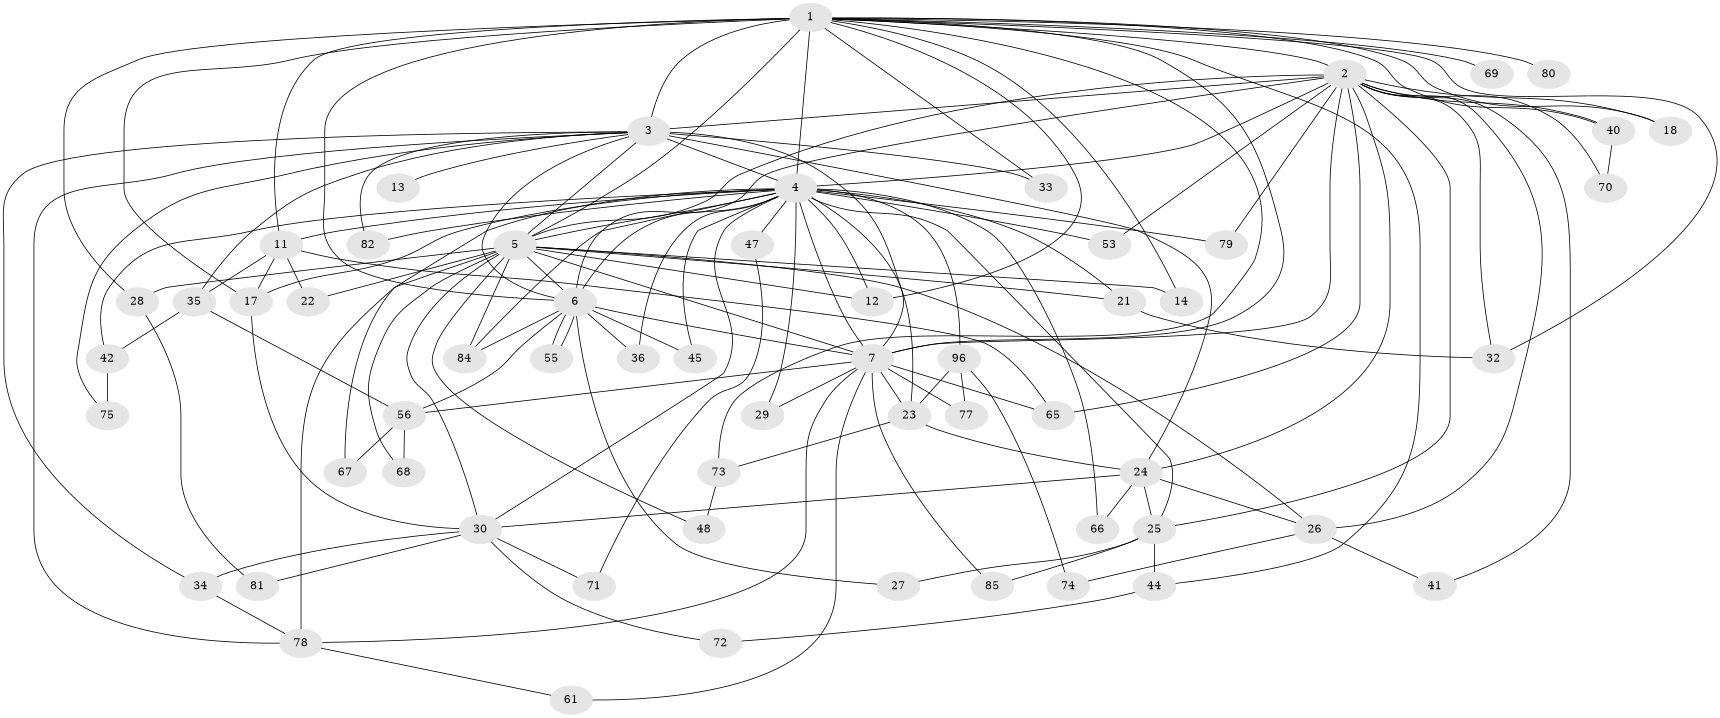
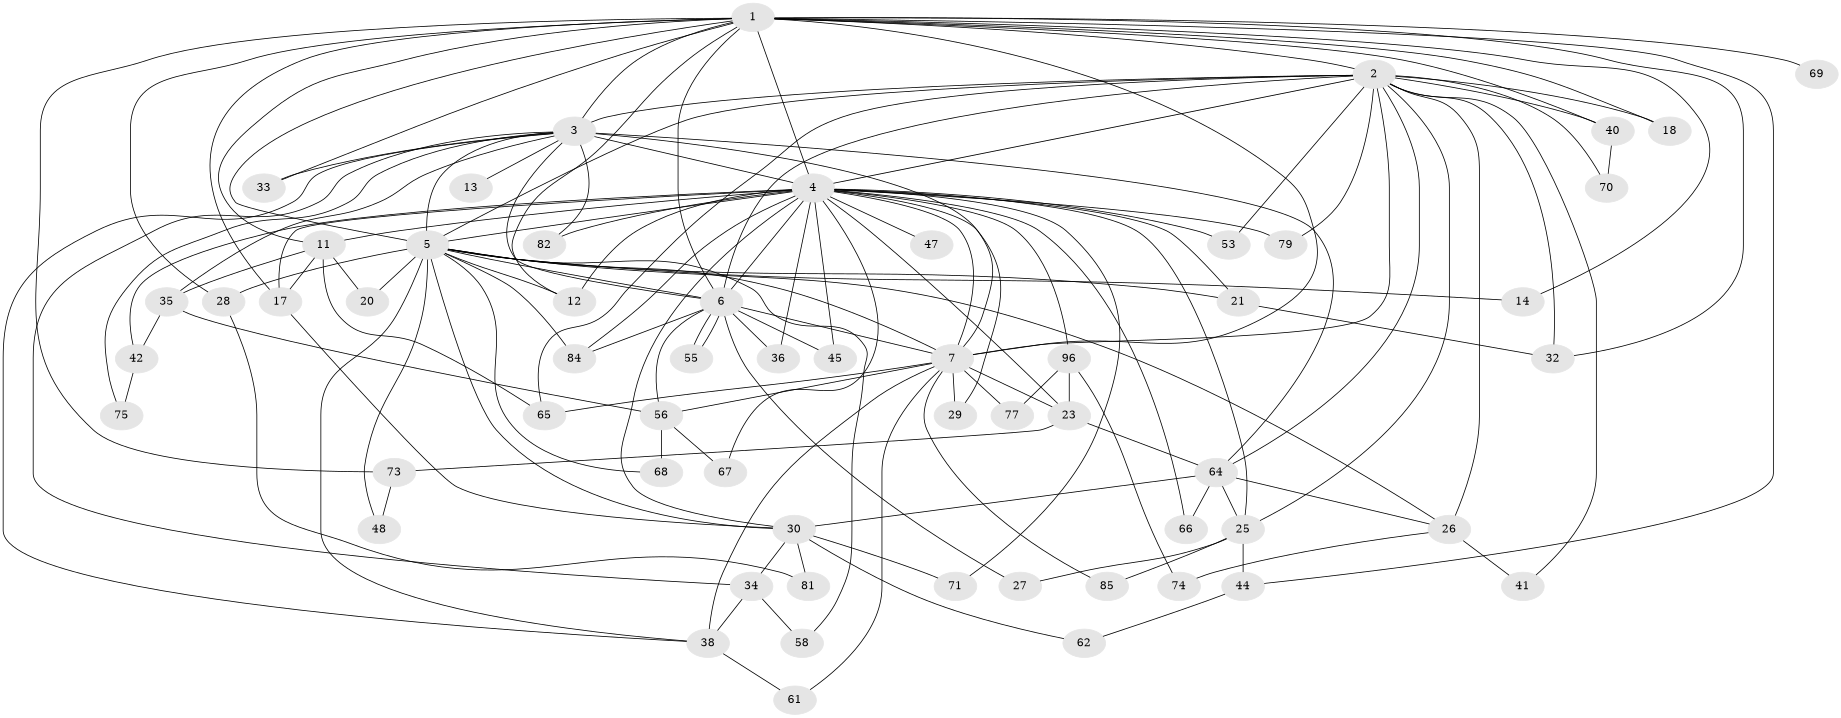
(1549, 74) -> none
(308, 302) -> (367, 302)
(696, 415) -> (1115, 303)
(1141, 473) -> (1216, 473)
(301, 643) -> (708, 643)
(721, 643) -> (1084, 643)
none -> (802, 643)
